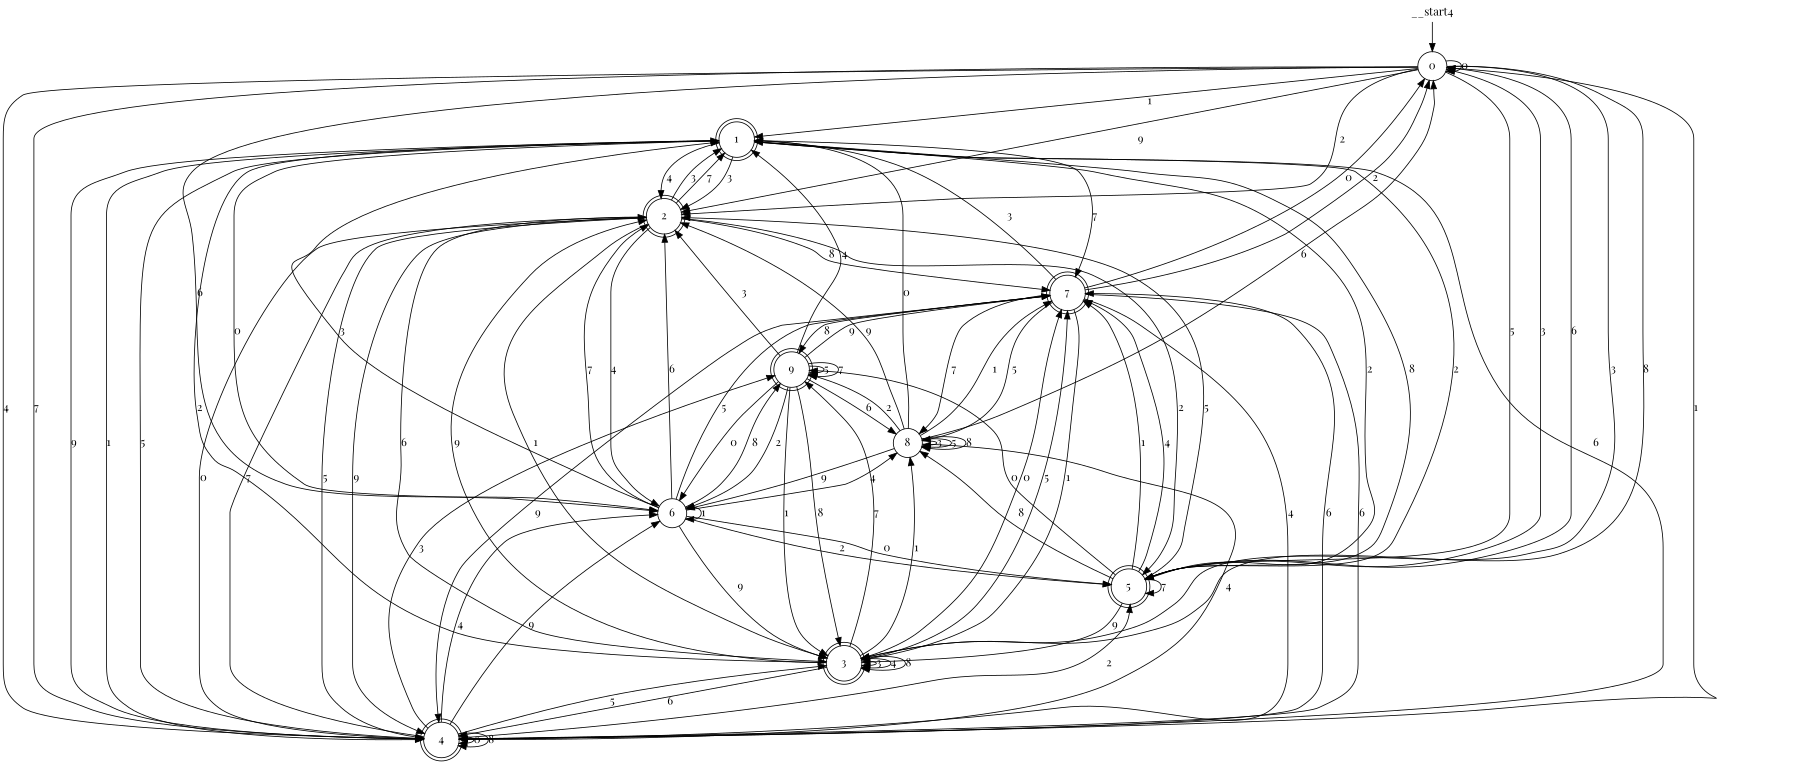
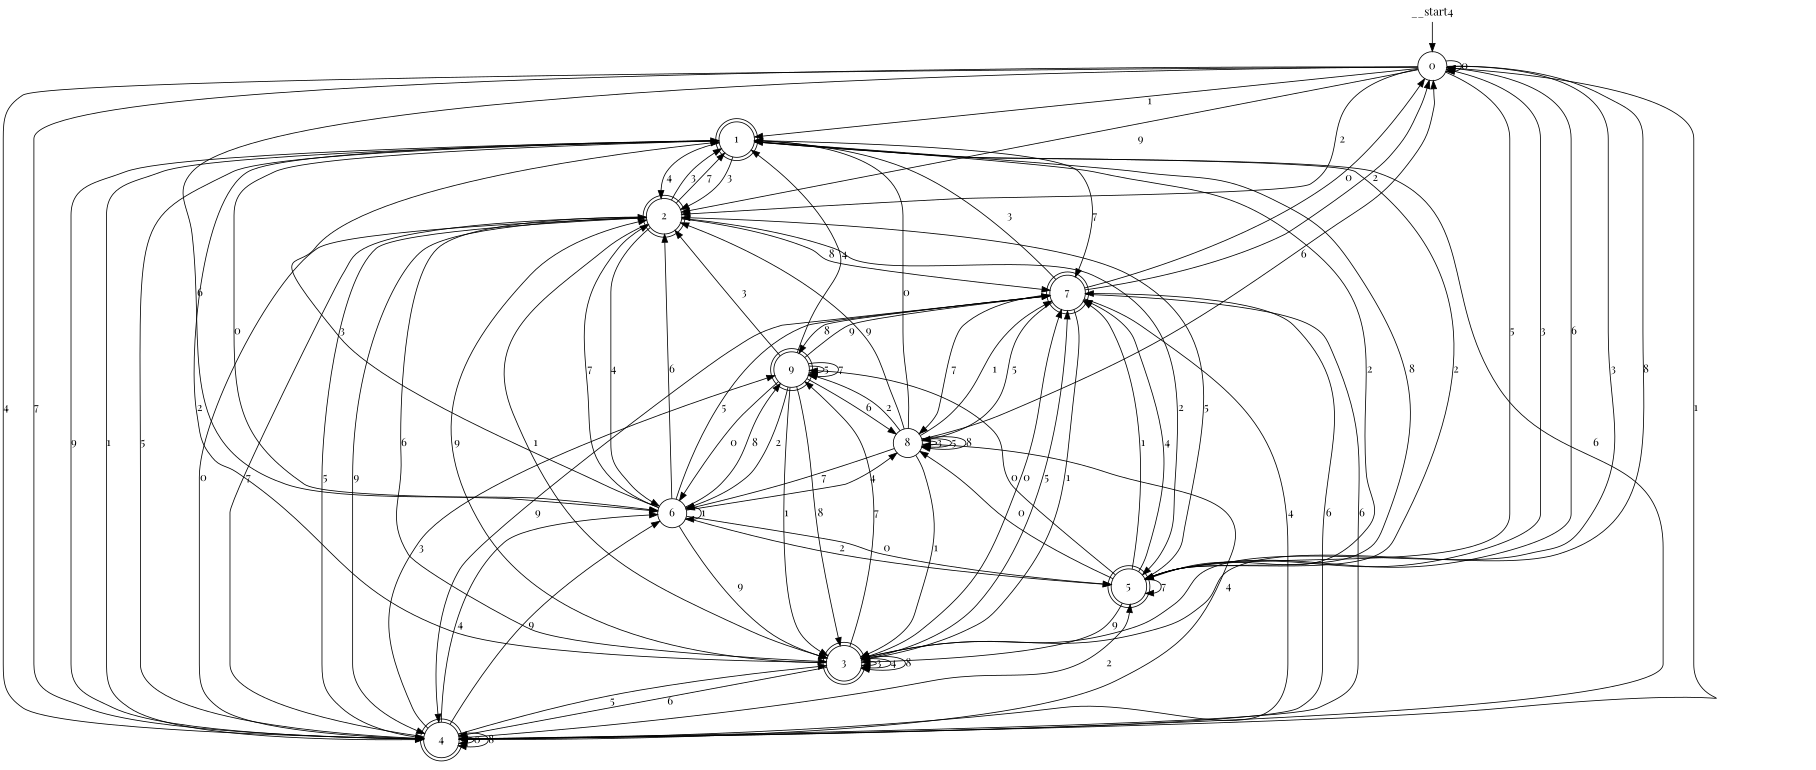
(824, 478) -> (824, 478)
(1022, 513) -> (1022, 513)
(909, 574) -> (931, 554)
